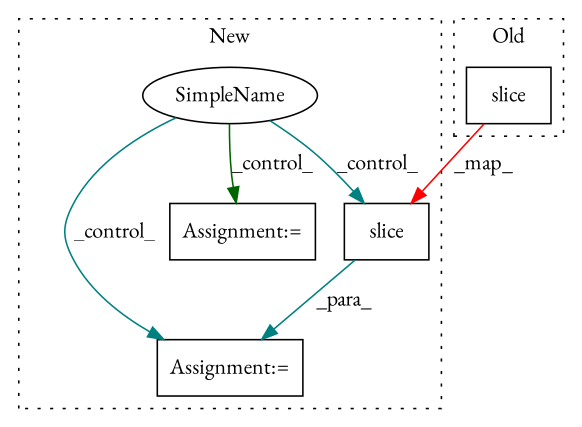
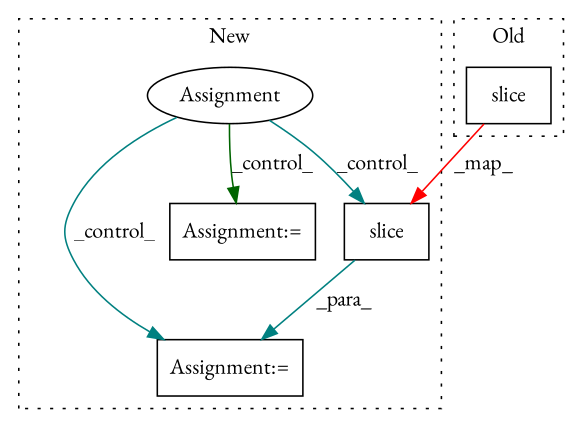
(230, 95) -> (230, 95)
